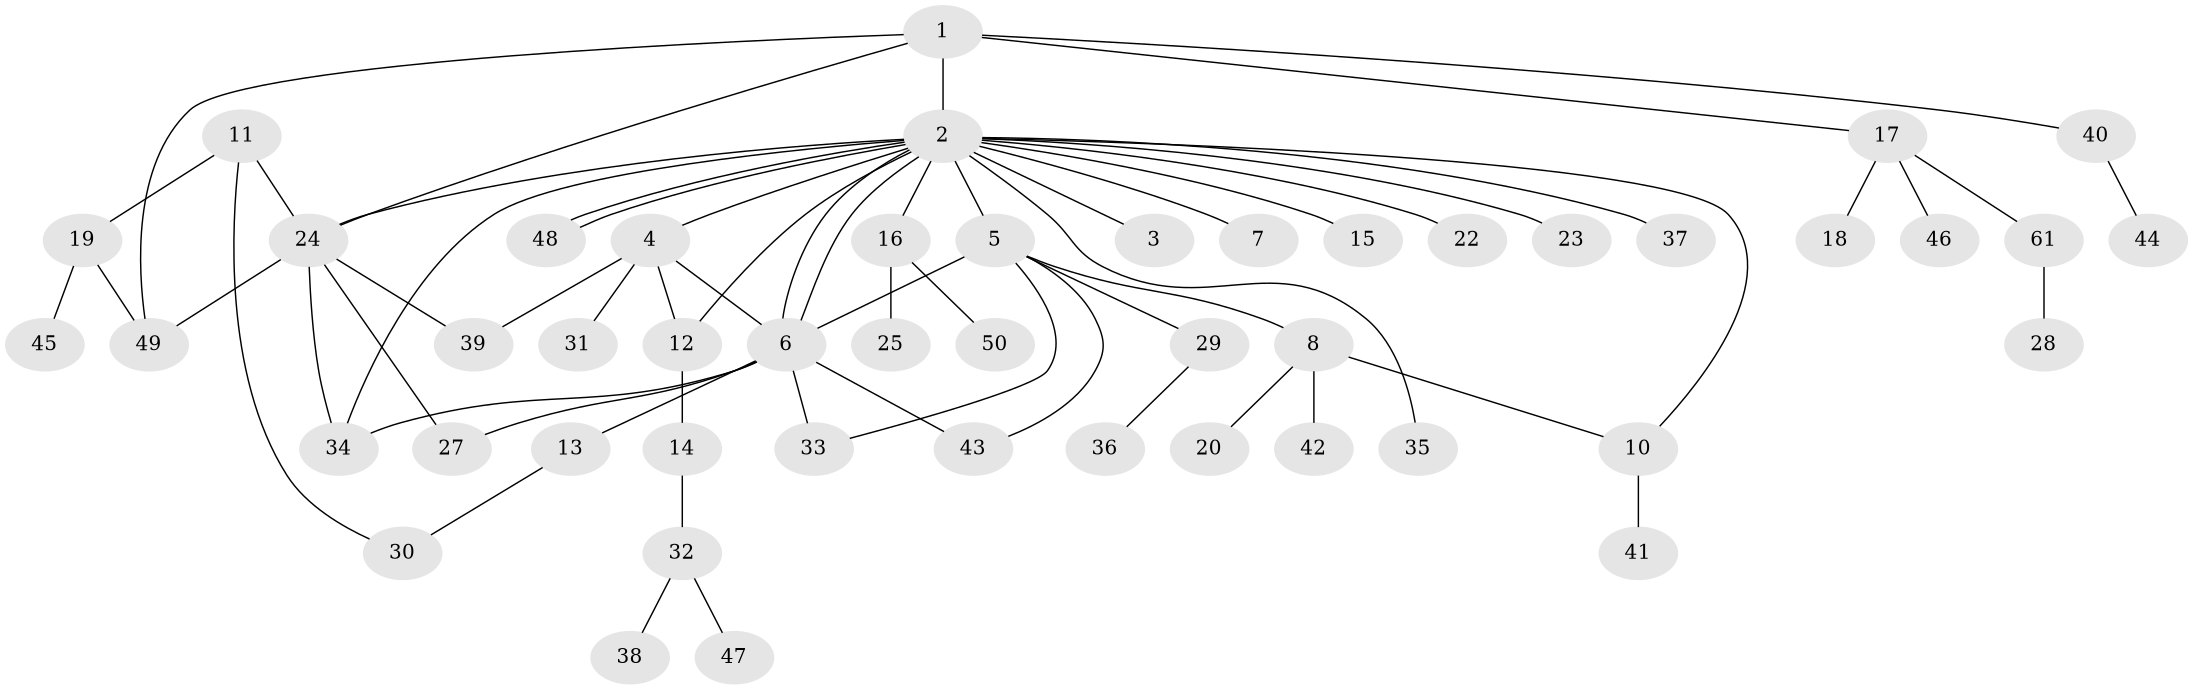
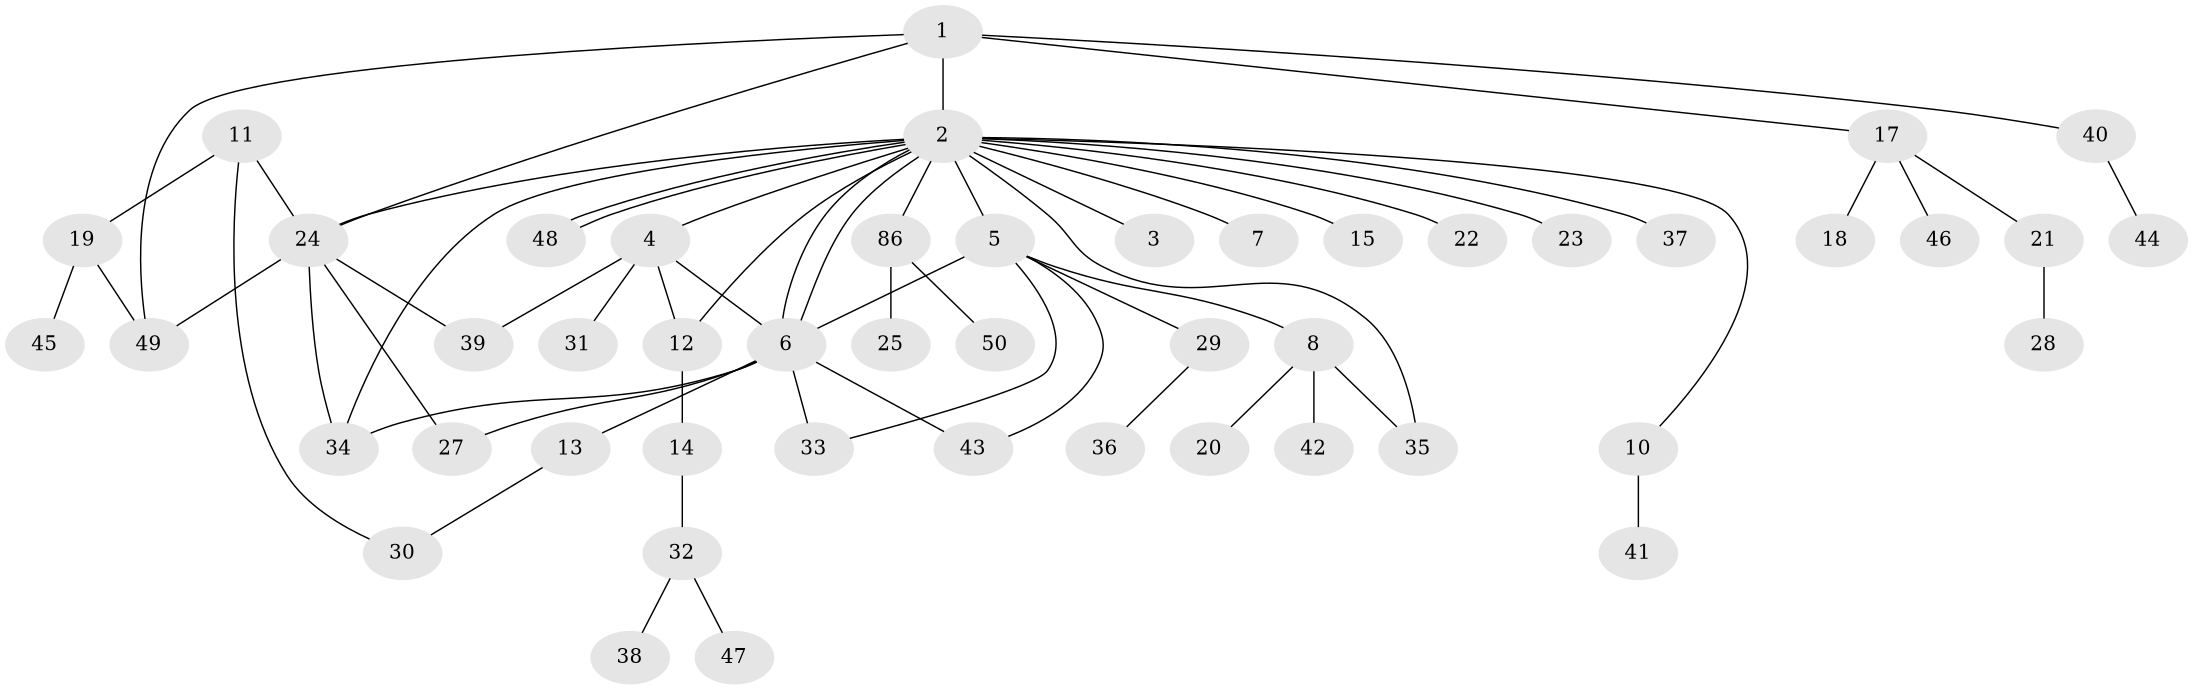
(891, 240) -> (891, 240)
(2044, 240) -> (2044, 240)
(1476, 397) -> (1366, 397)
